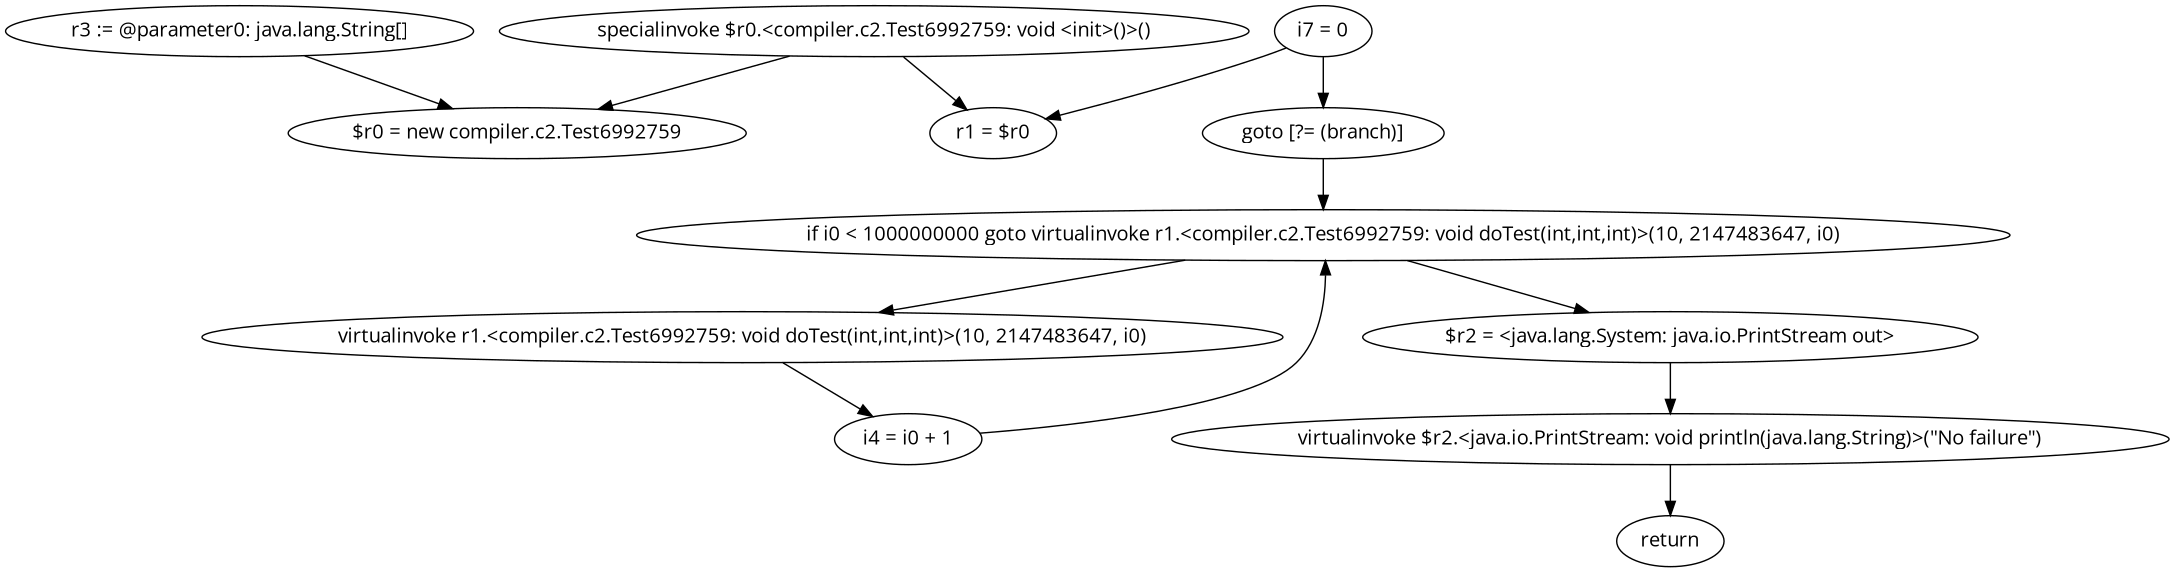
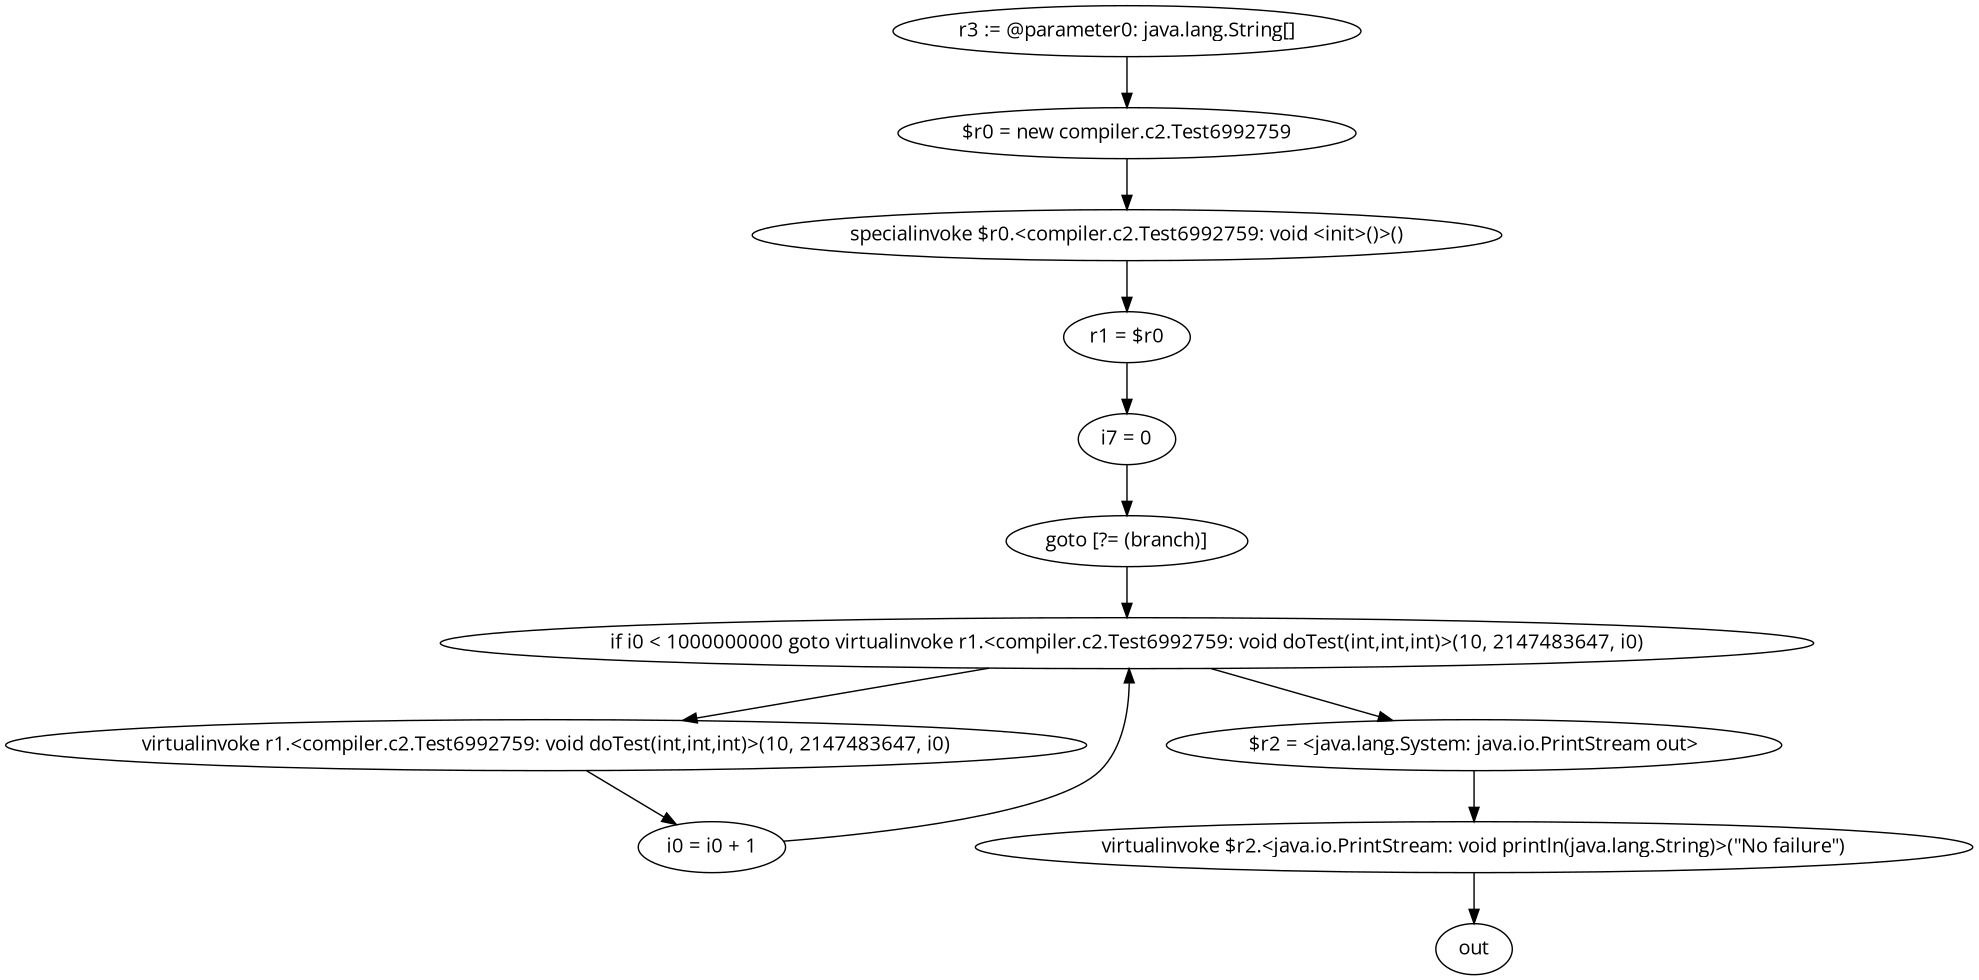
(701, 81) -> (1127, 177)
(1174, 84) -> (1127, 381)
(908, 439) -> (712, 847)
(1670, 541) -> (1474, 949)
